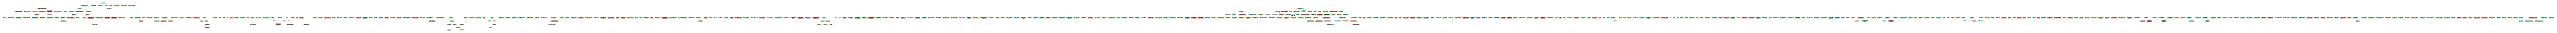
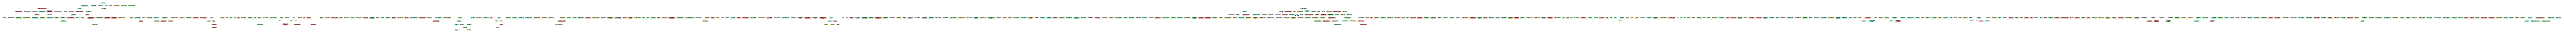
none -> (196, 18)
